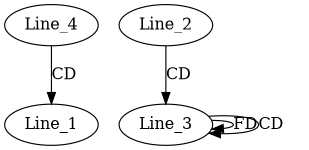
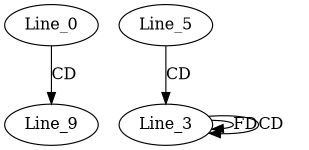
(51, 25) -> (51, 25)
(166, 25) -> (166, 25)
(51, 125) -> (51, 125)
